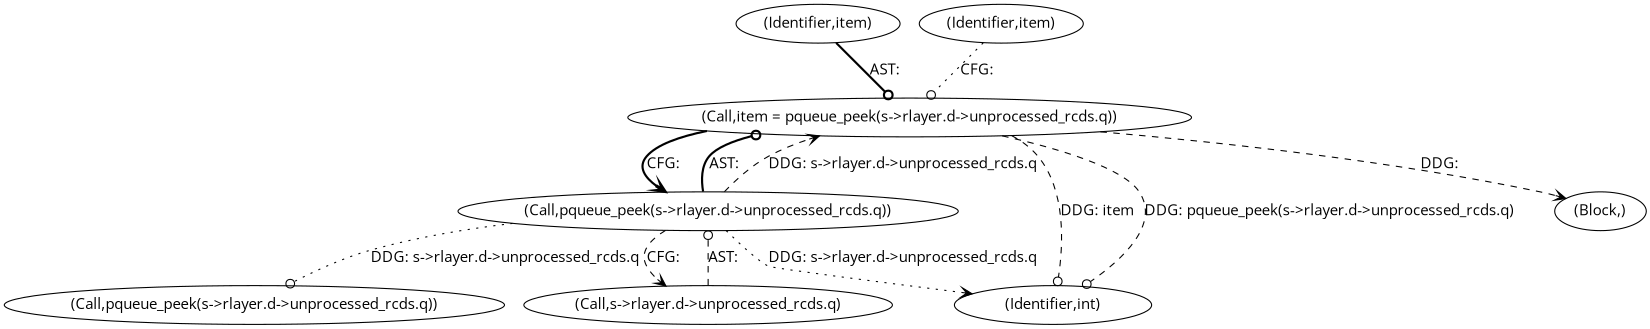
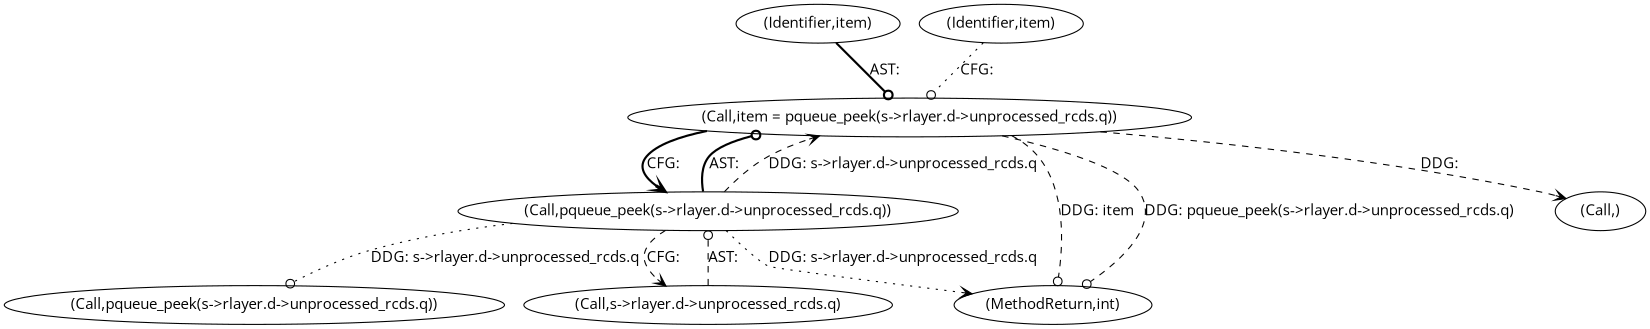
(1600, 211) -> (1600, 211)
(1053, 305) -> (1053, 305)
